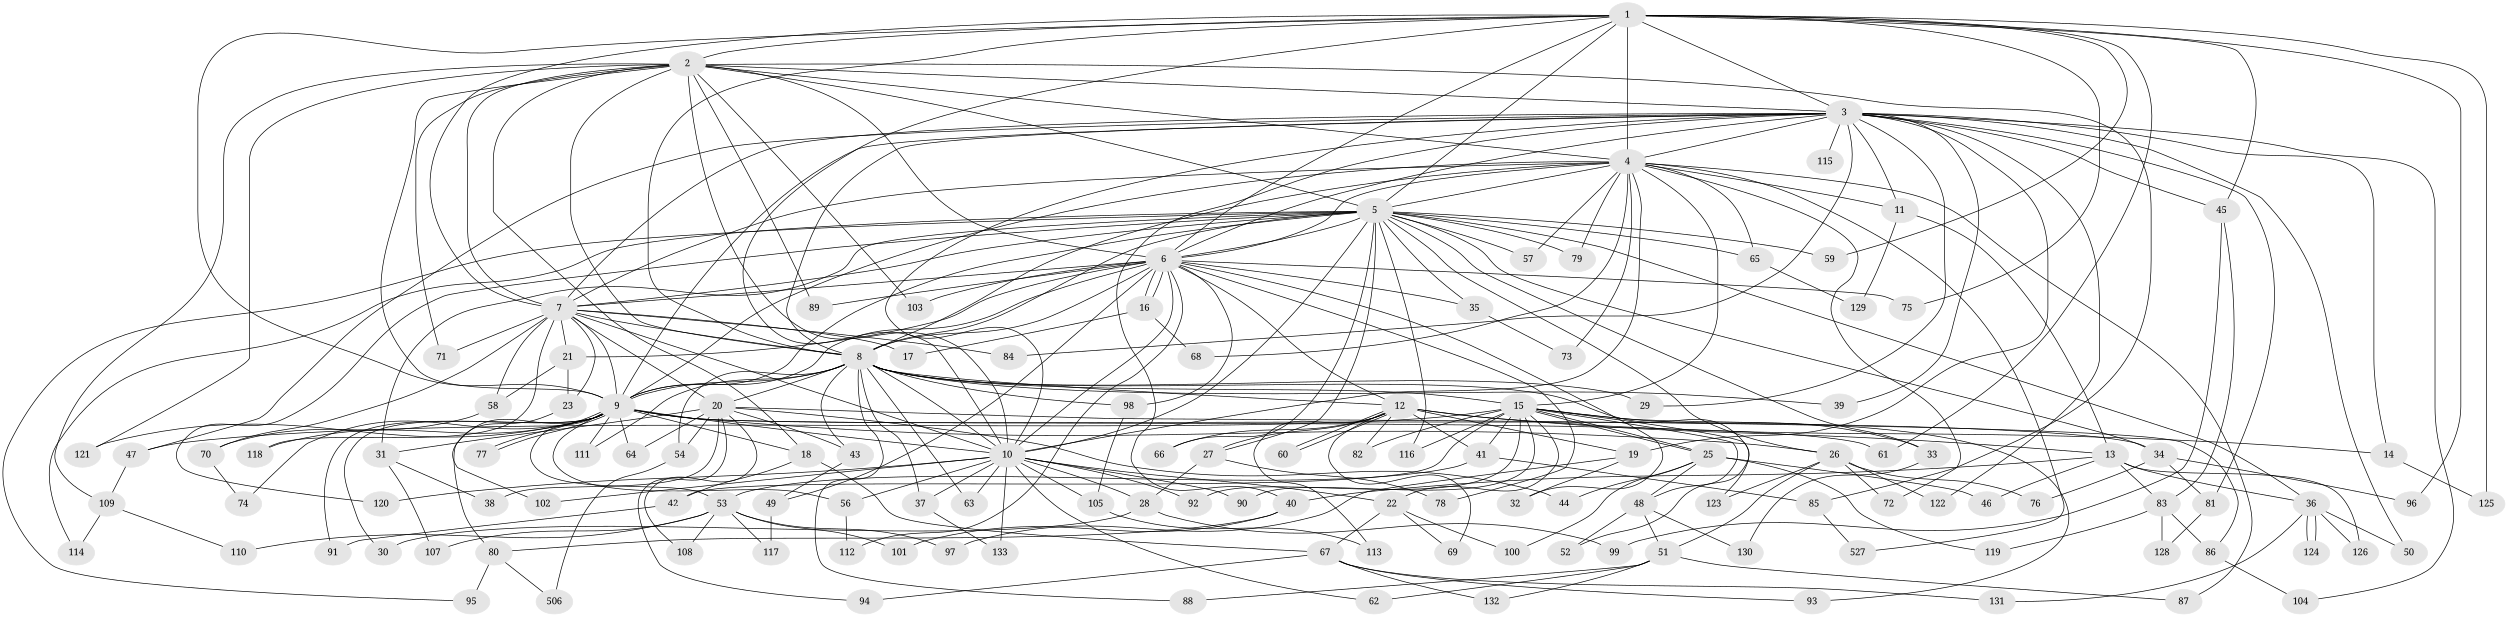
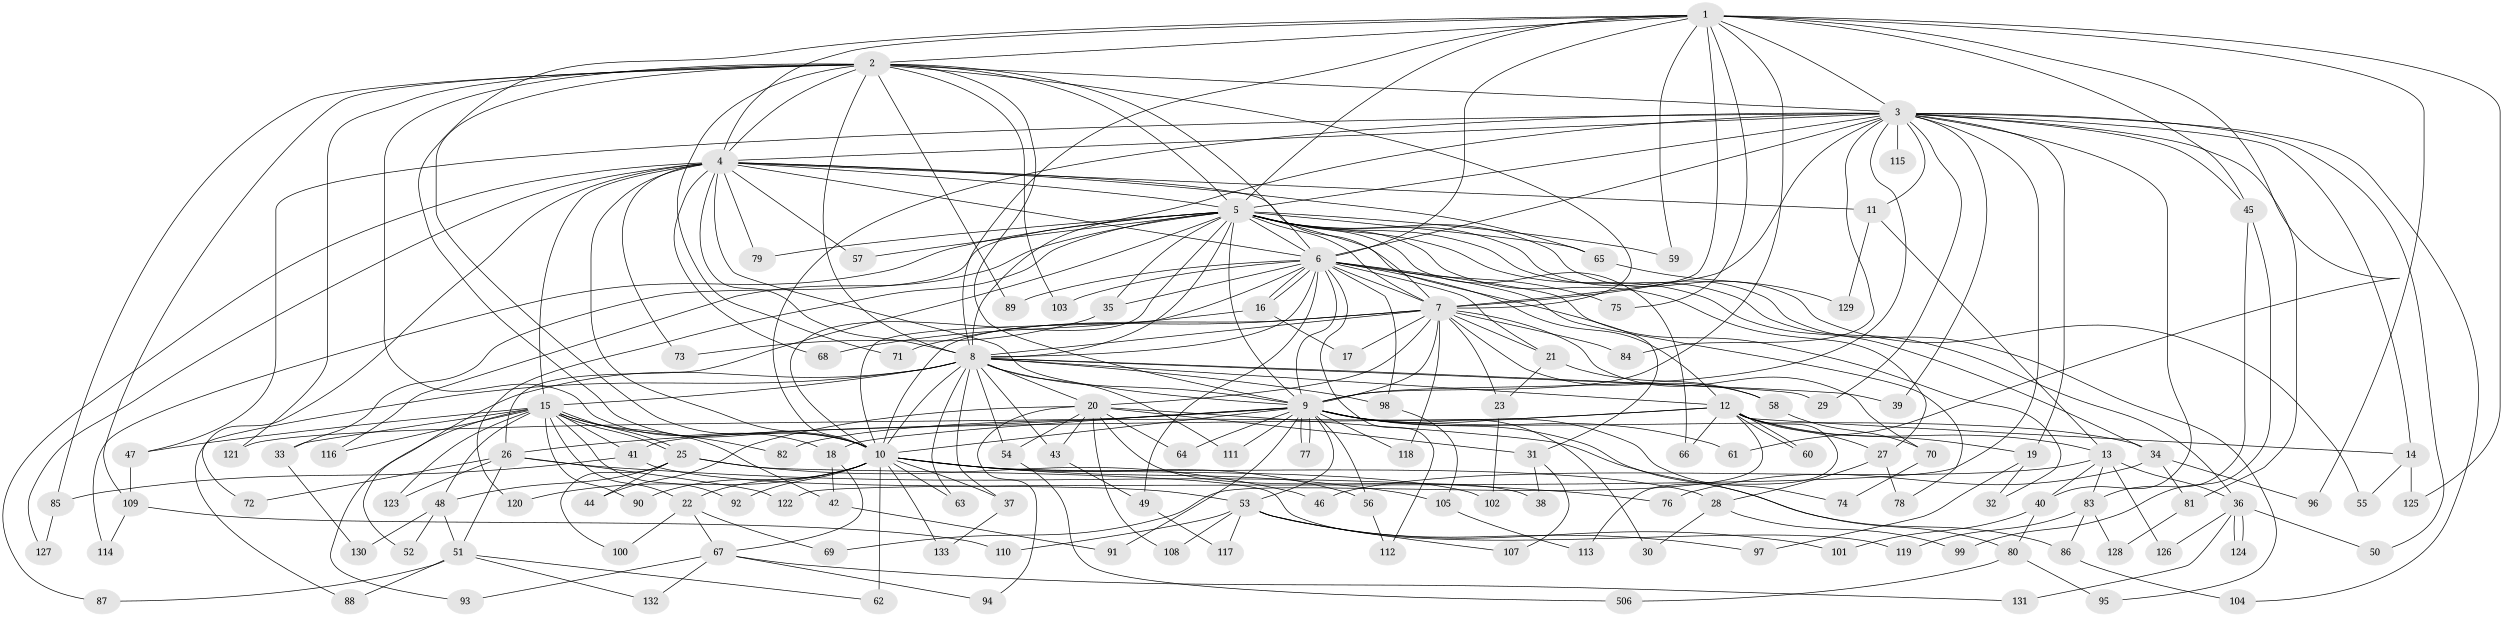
none -> (1567, 162)
none -> (2362, 504)
(1858, 553) -> (44, 553)
